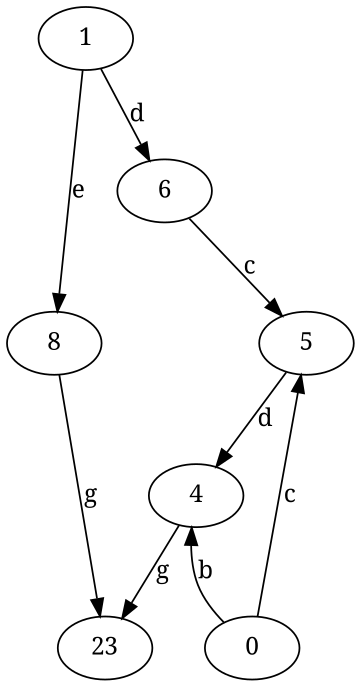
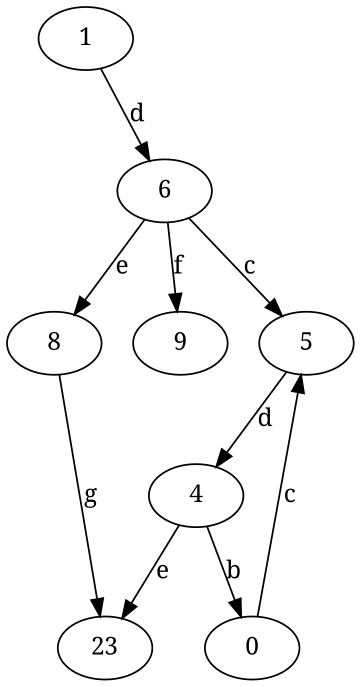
(71, 182) -> (115, 260)
none -> (180, 343)
(163, 572) -> (163, 572)
(199, 587) -> (221, 564)
